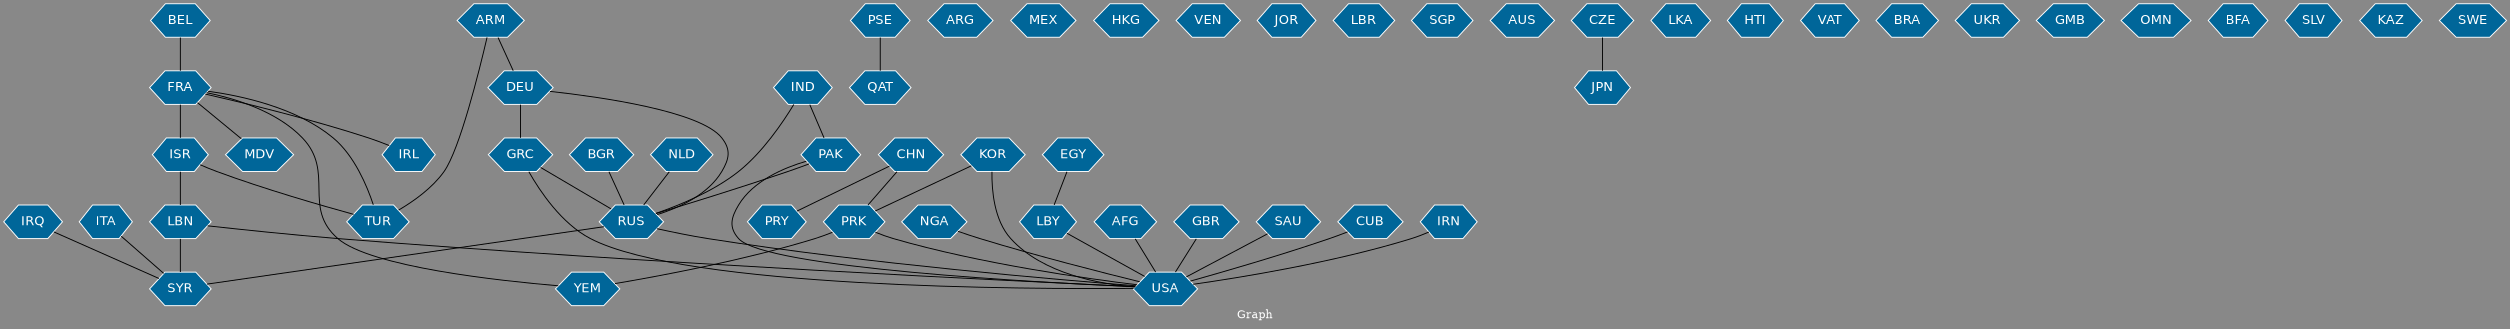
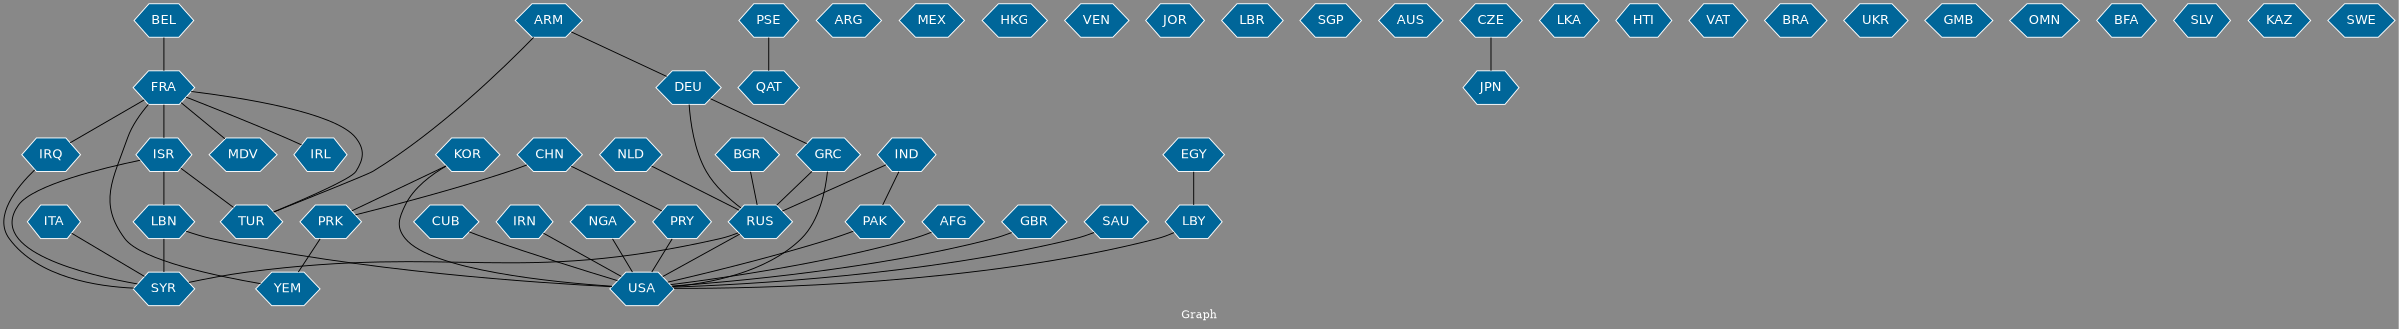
none -> (107, 121)
(733, 190) -> none
none -> (12, 221)
(1005, 264) -> (661, 256)
